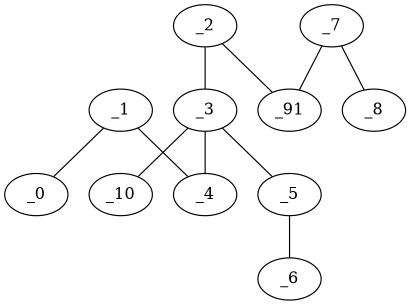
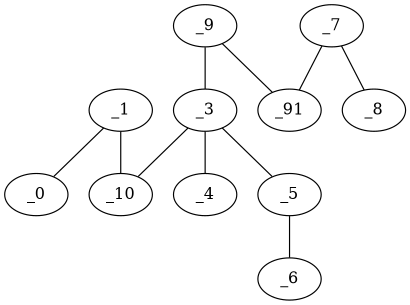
(205, 26) -> (205, 26)
(158, 147) -> (121, 153)
